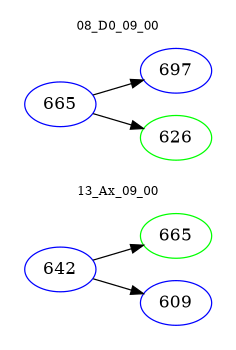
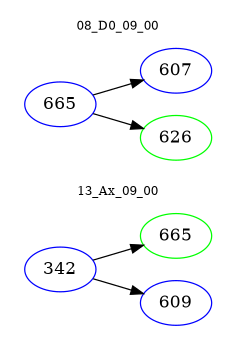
(176, 71) -> (176, 71)
(60, 269) -> (60, 269)
